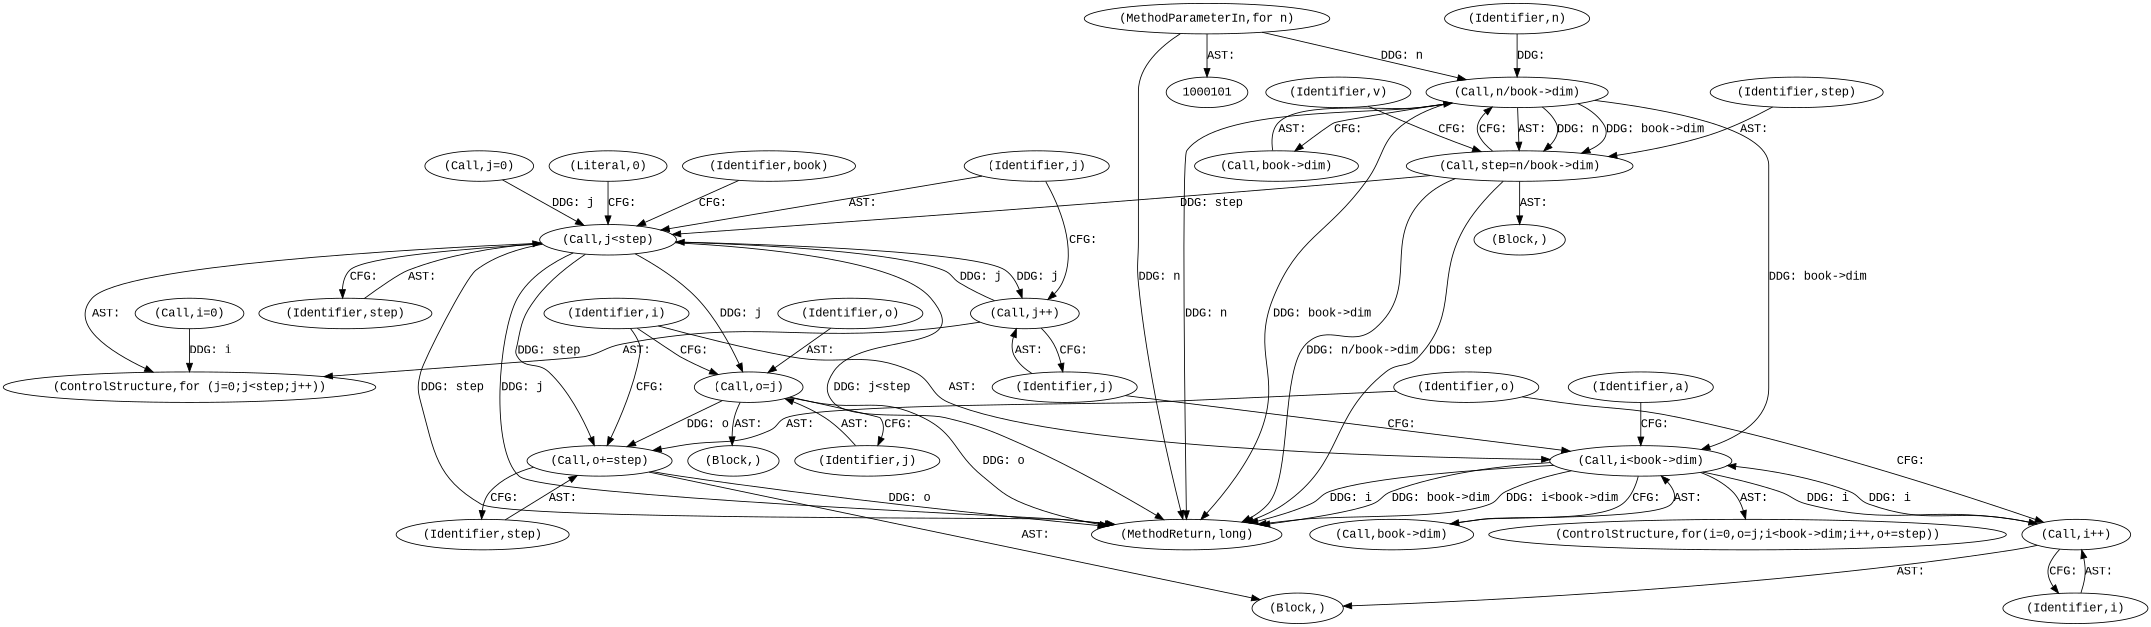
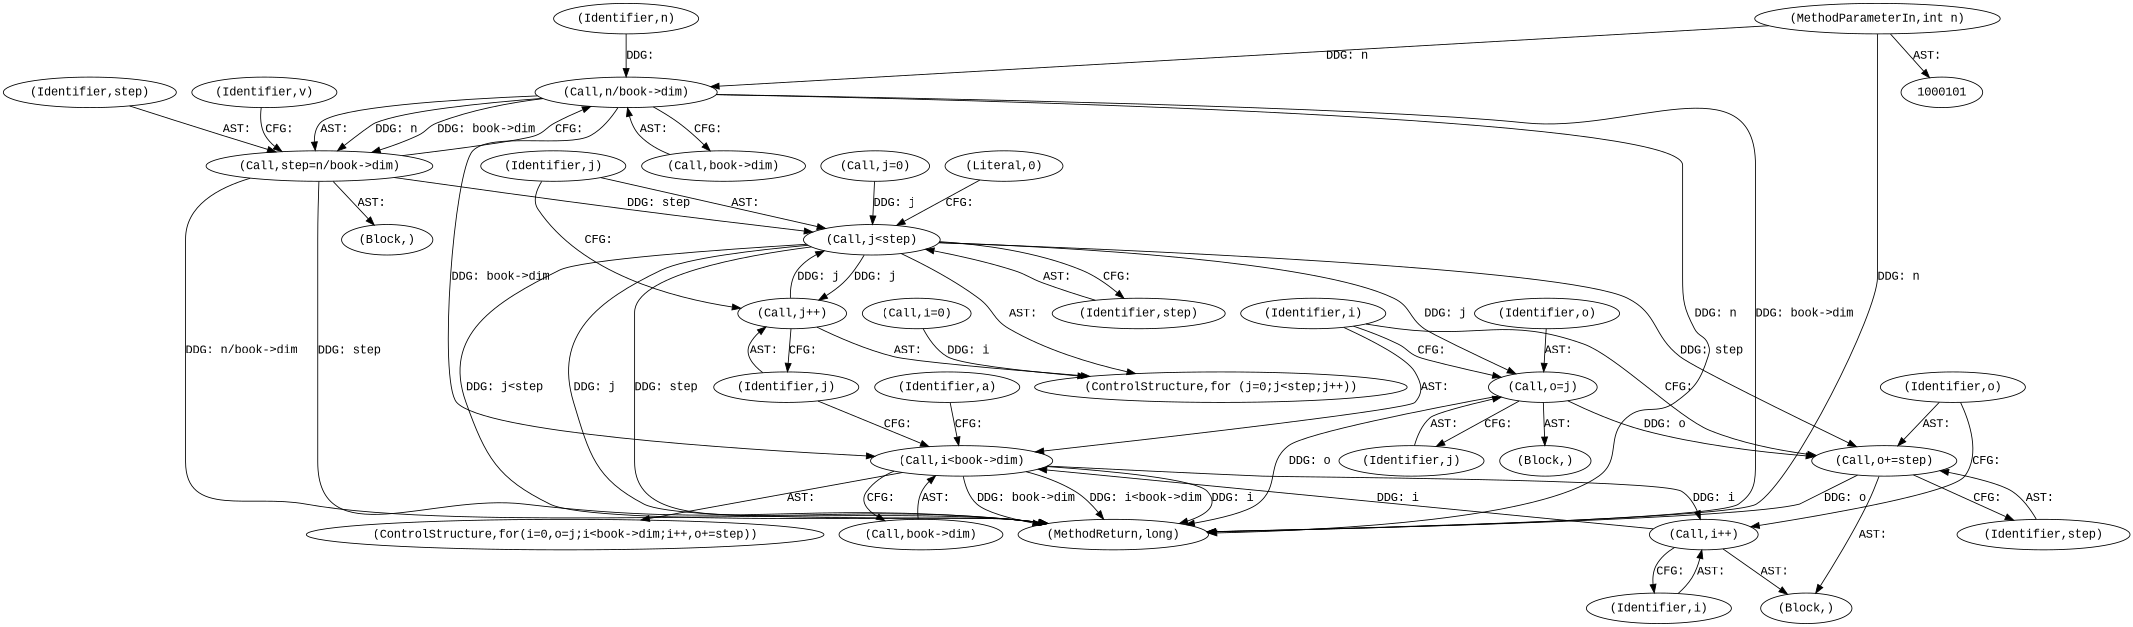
(1207, 19) -> (1877, 19)
(769, 166) -> none
